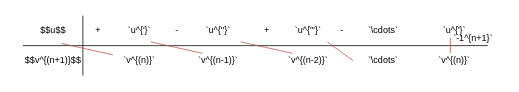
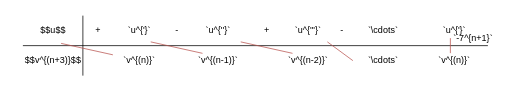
(473, 38) -> (473, 38)
(53, 60) -> (53, 60)
